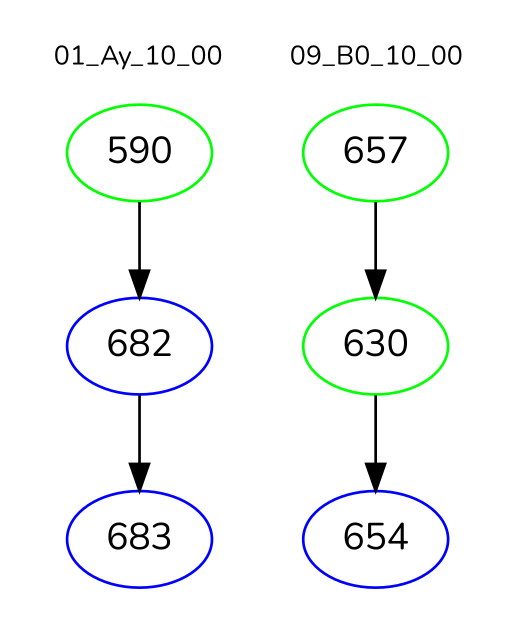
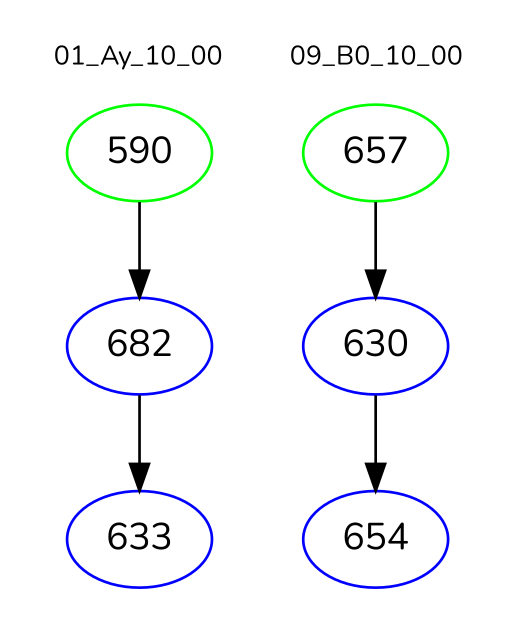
(376, 346) -> (376, 346)
(140, 539) -> (140, 539)
